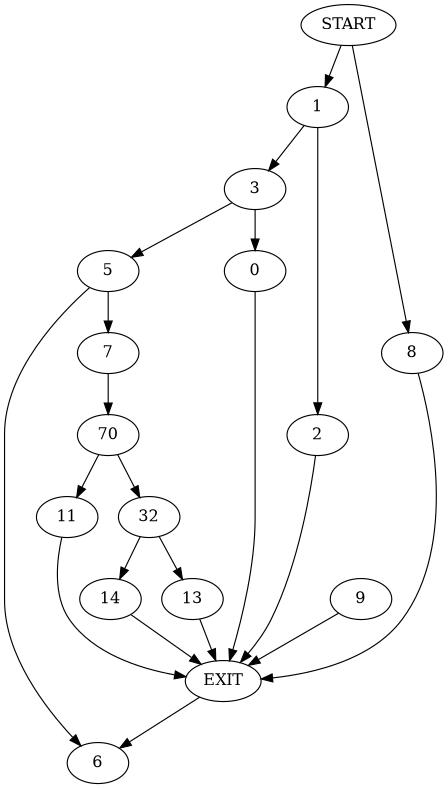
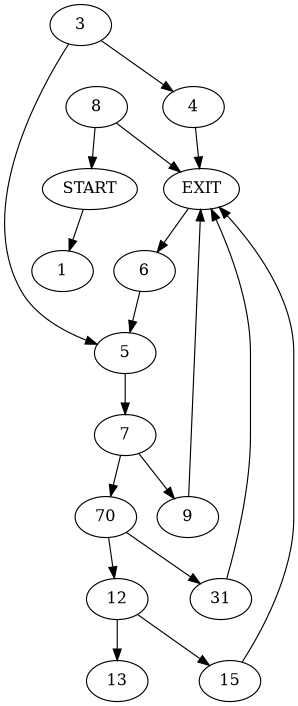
(290, 144) -> none
(379, 183) -> (94, 142)
(255, 271) -> (194, 107)
(318, 435) -> none
none -> (153, 472)
(5, 508) -> (136, 306)
(67, 517) -> (221, 599)
(149, 517) -> (117, 599)
(110, 599) -> (230, 681)
(206, 634) -> none
